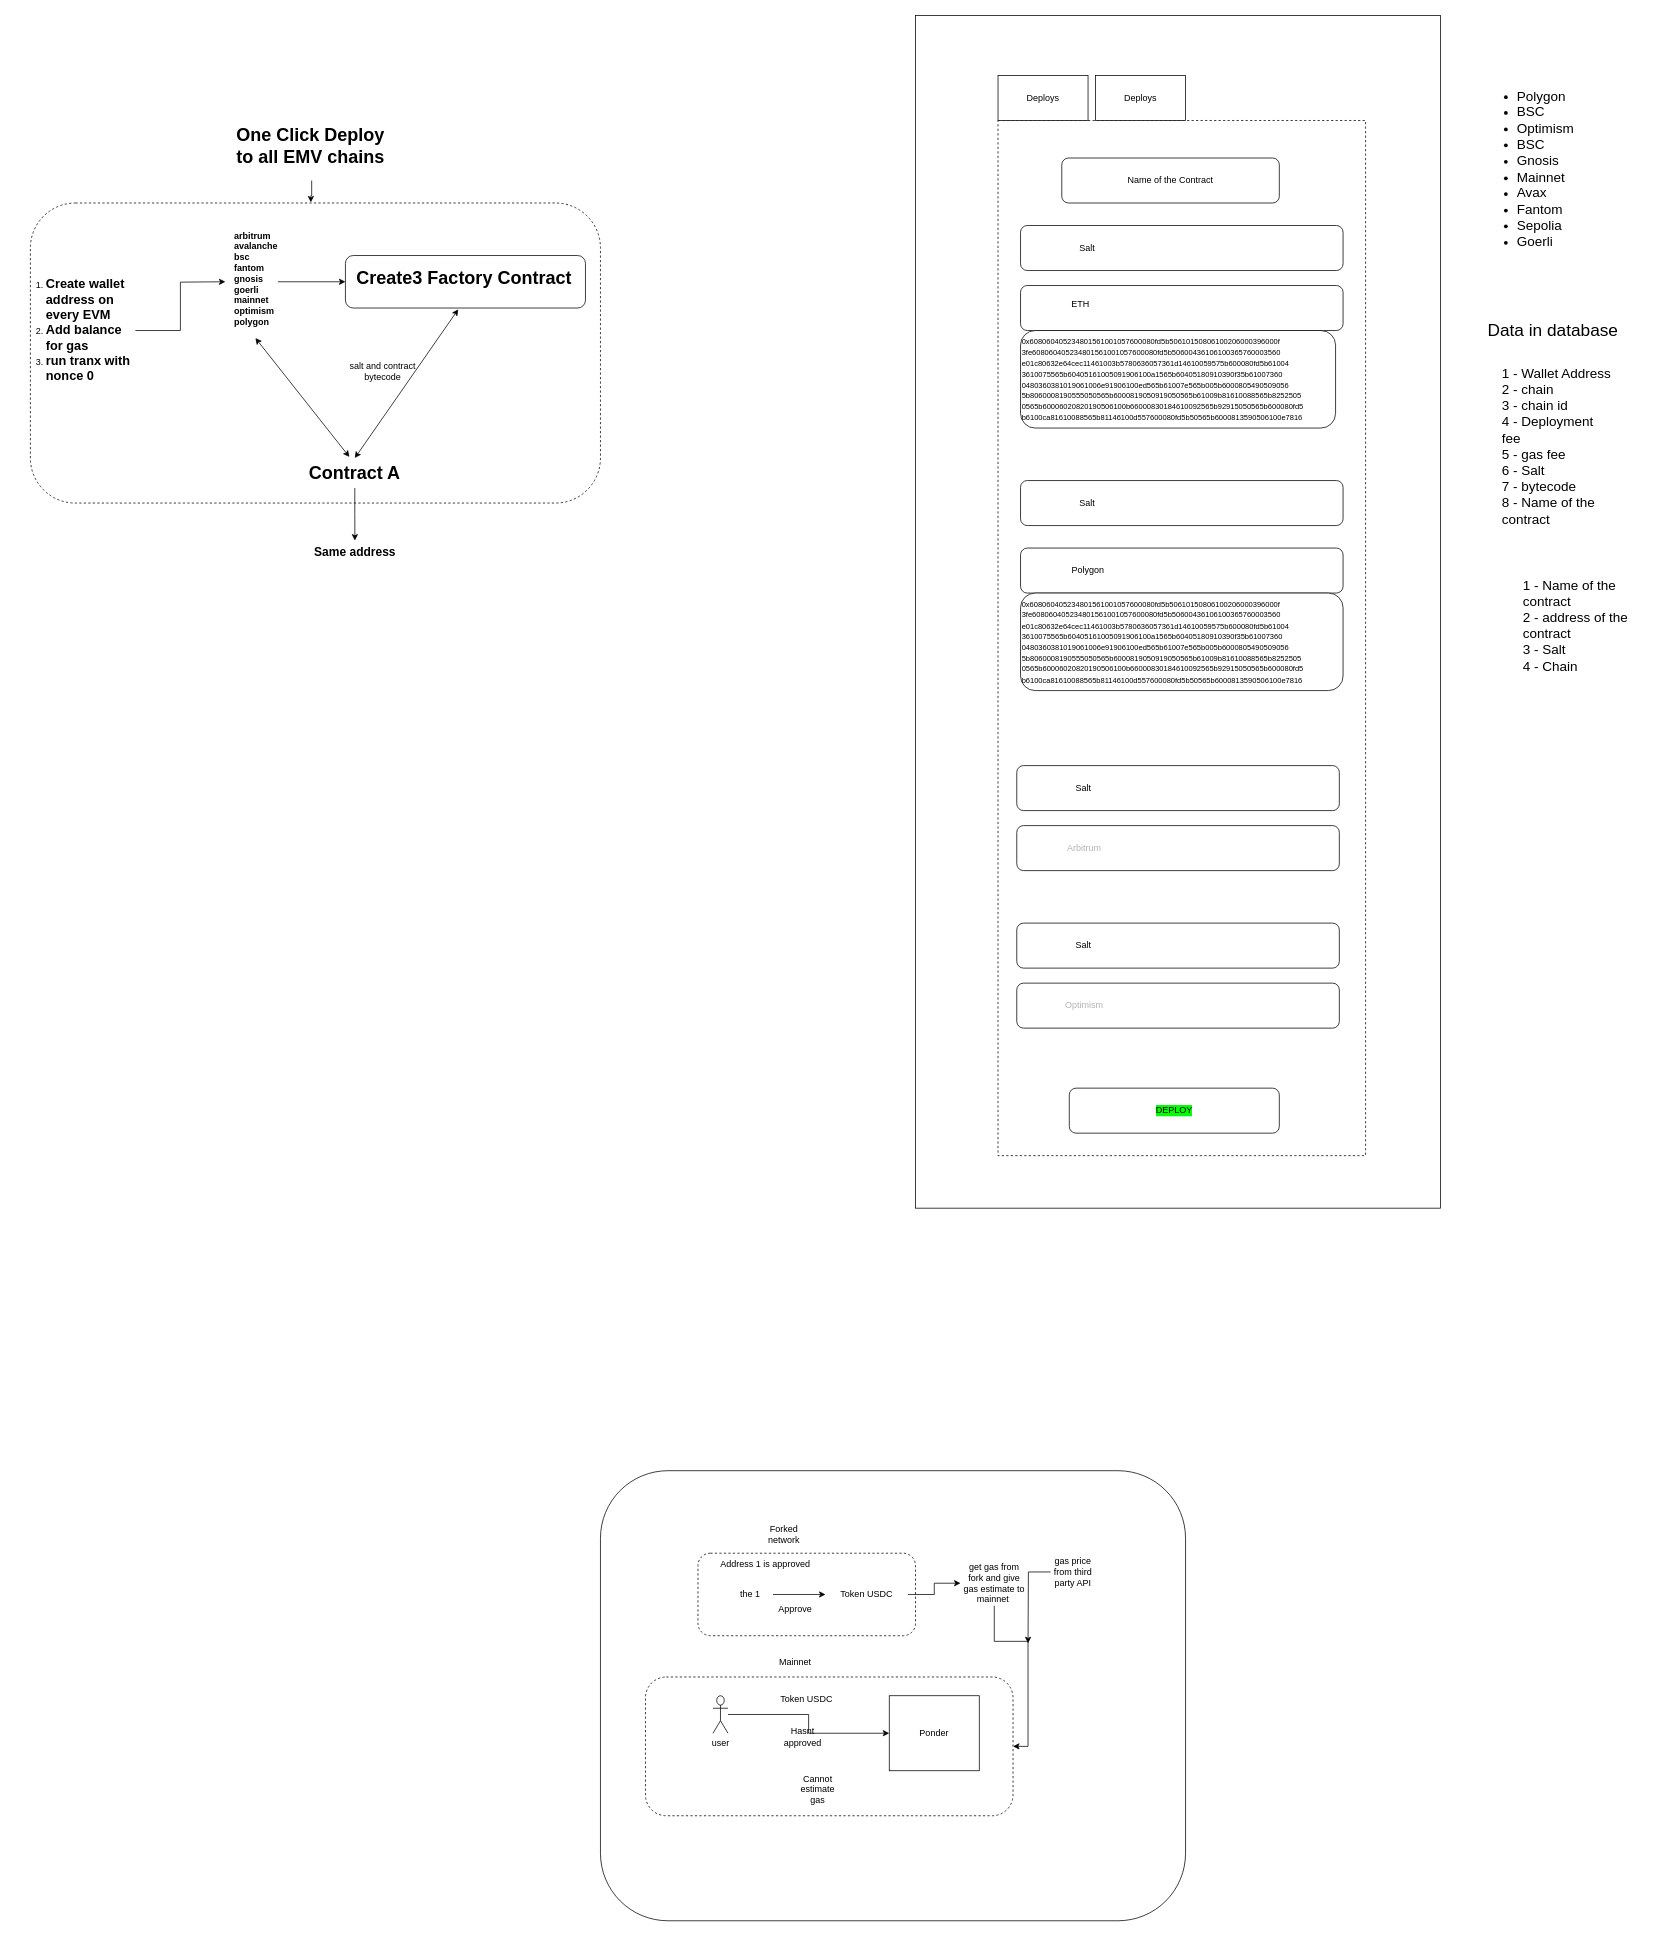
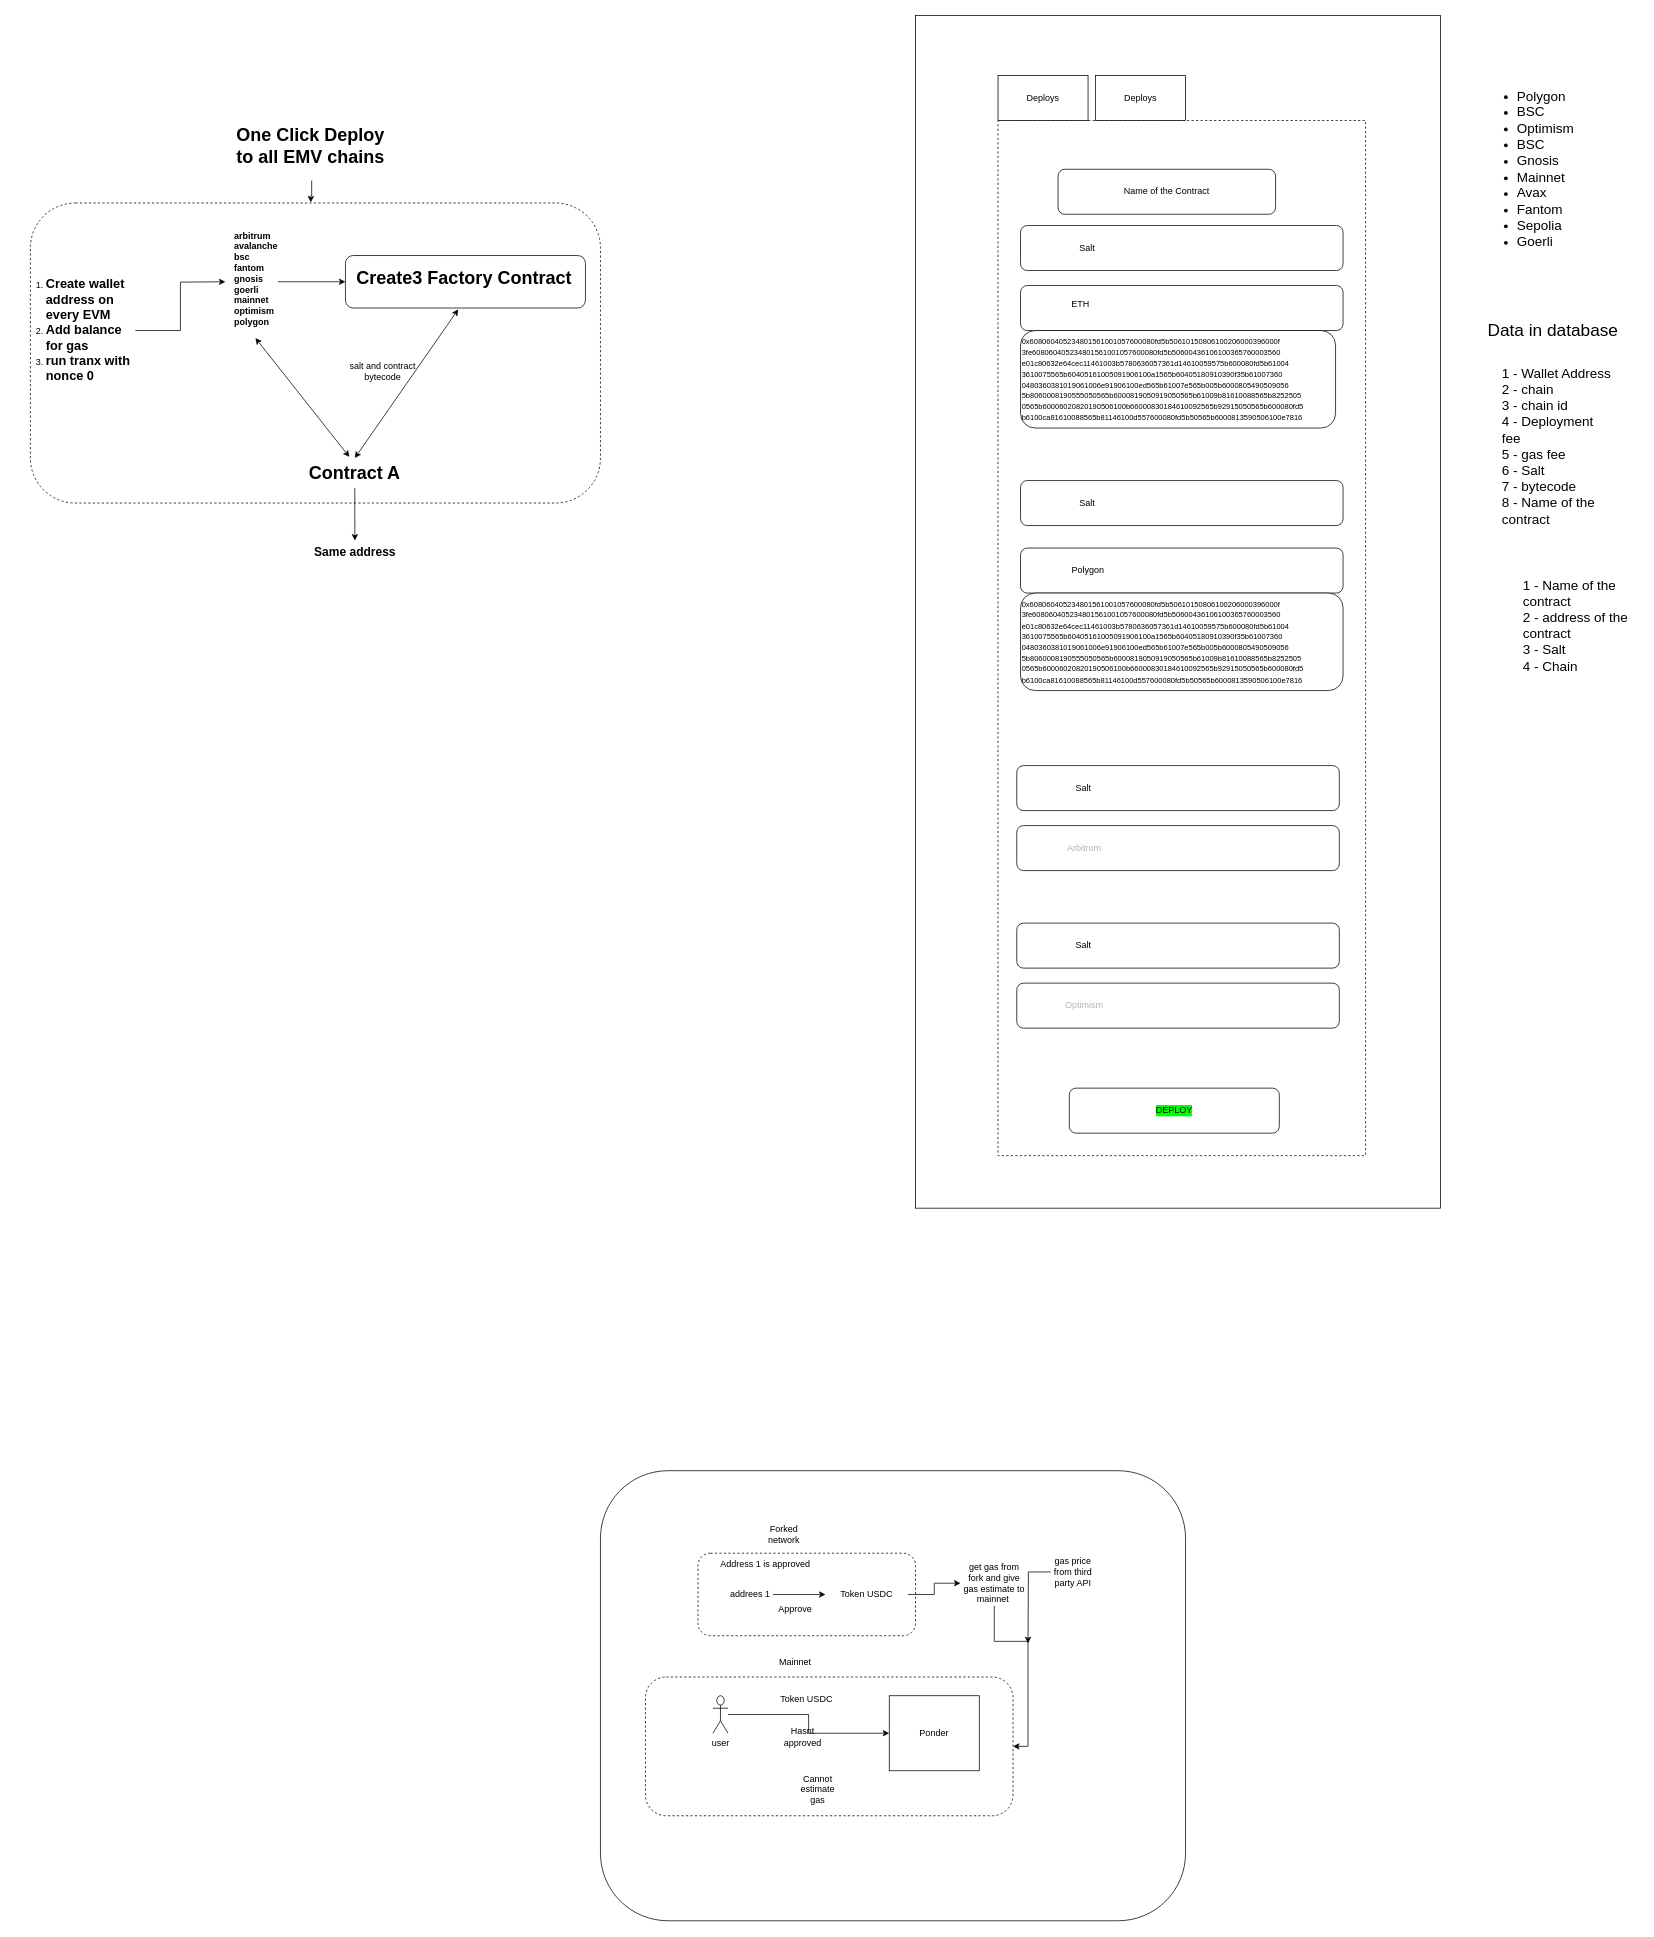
(1170, 180) -> (1167, 192)
(750, 1594) -> (750, 1594)
